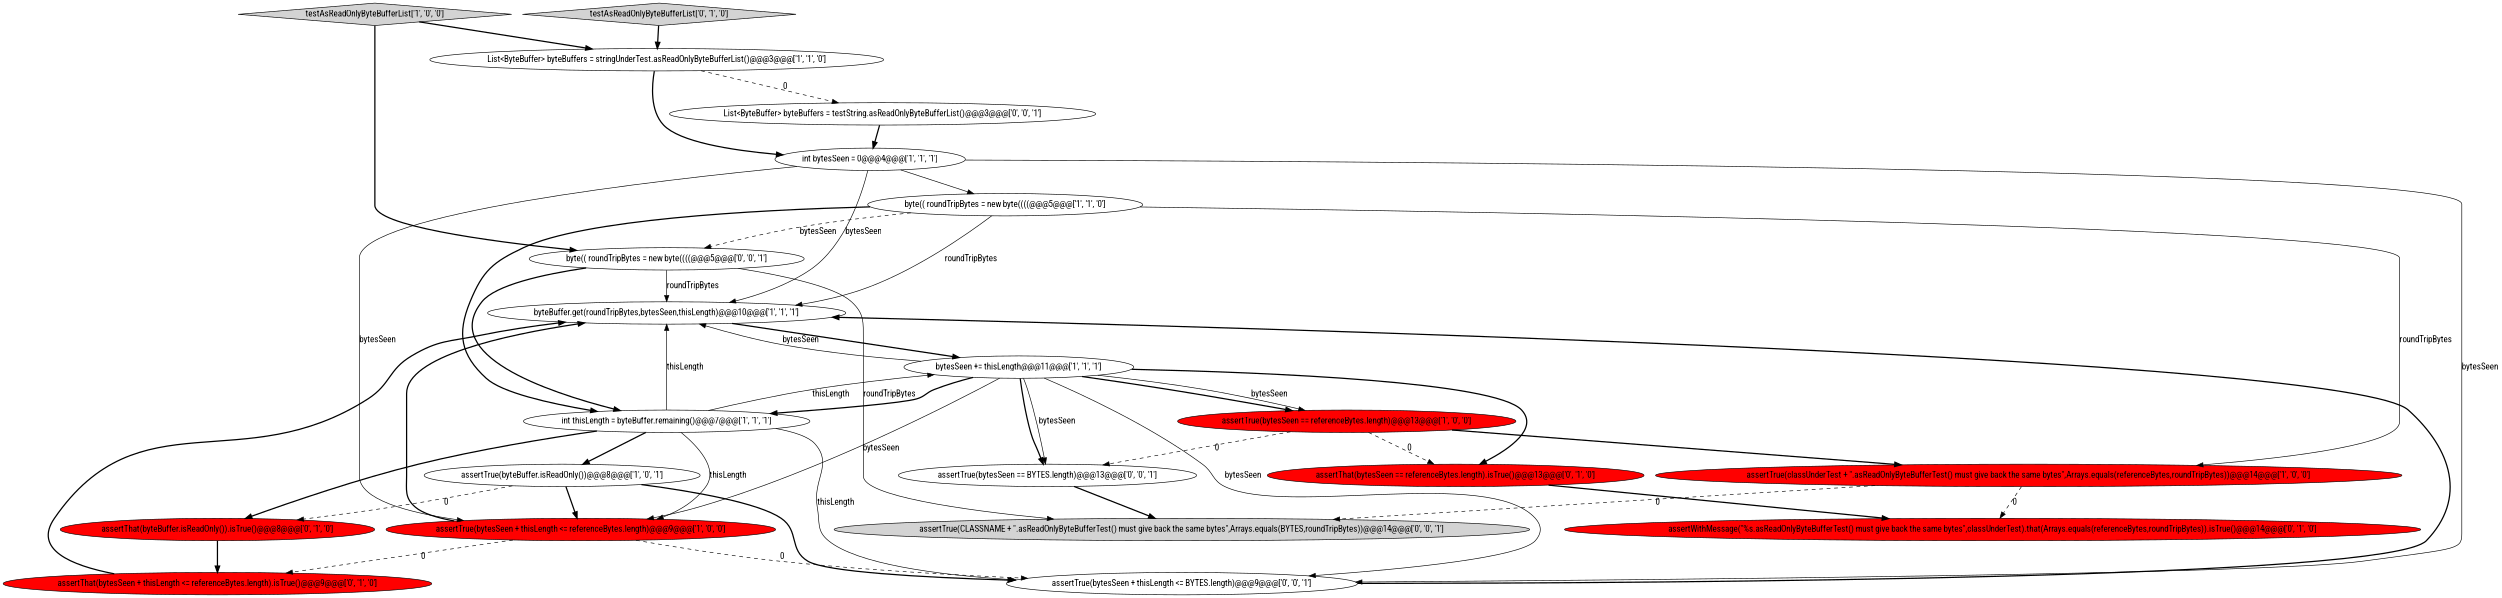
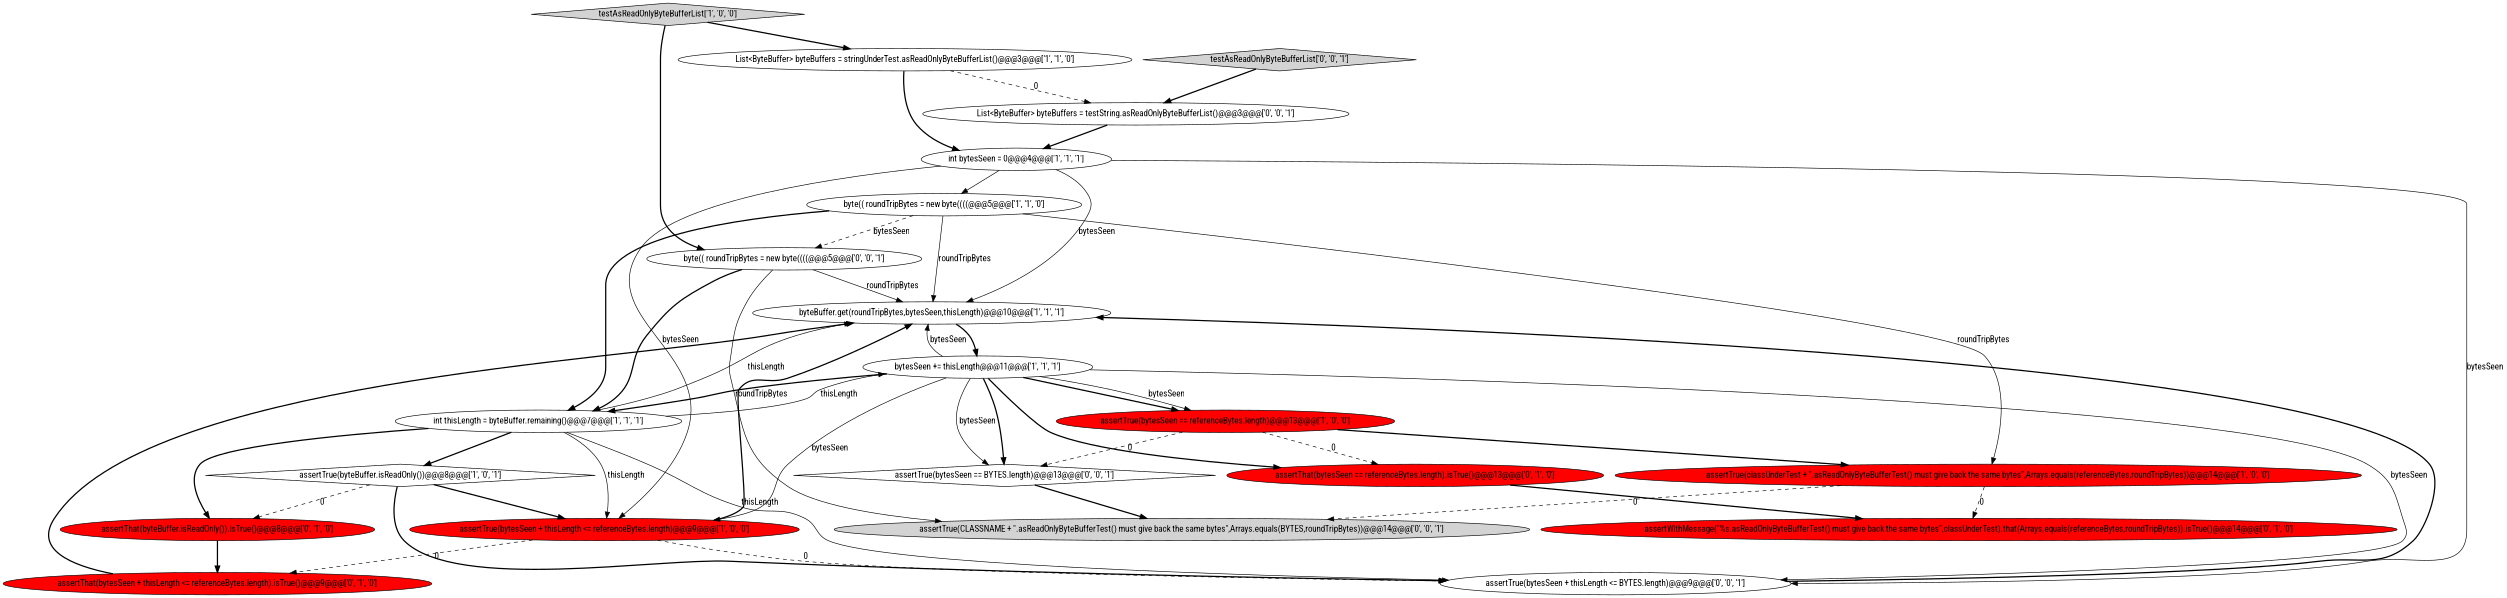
(659, 14) -> none
none -> (1280, 60)
(562, 475) -> (400, 475)
(1048, 475) -> (1005, 475)
